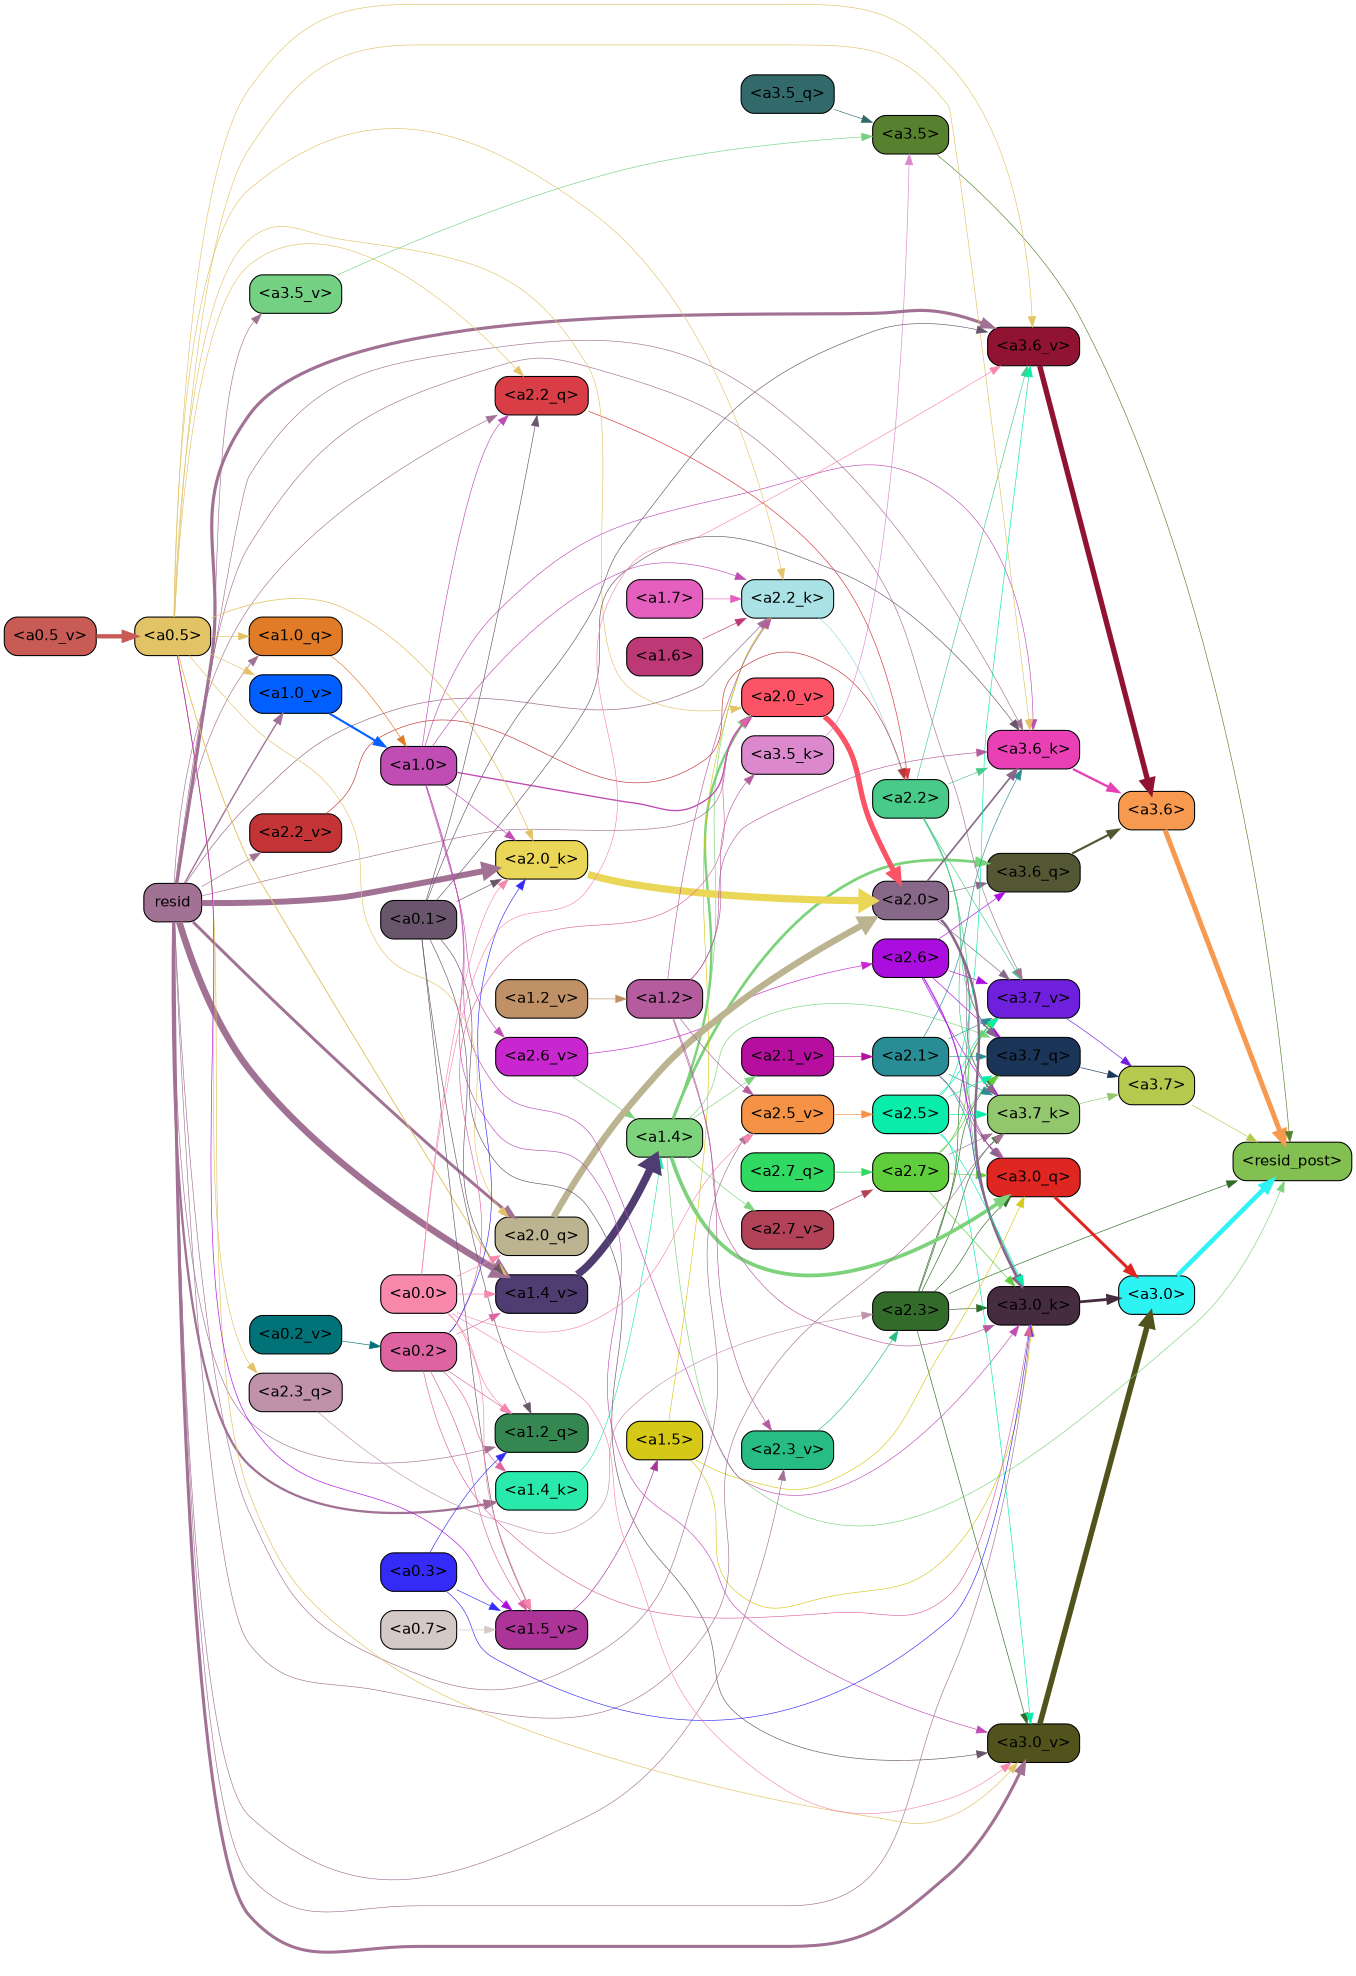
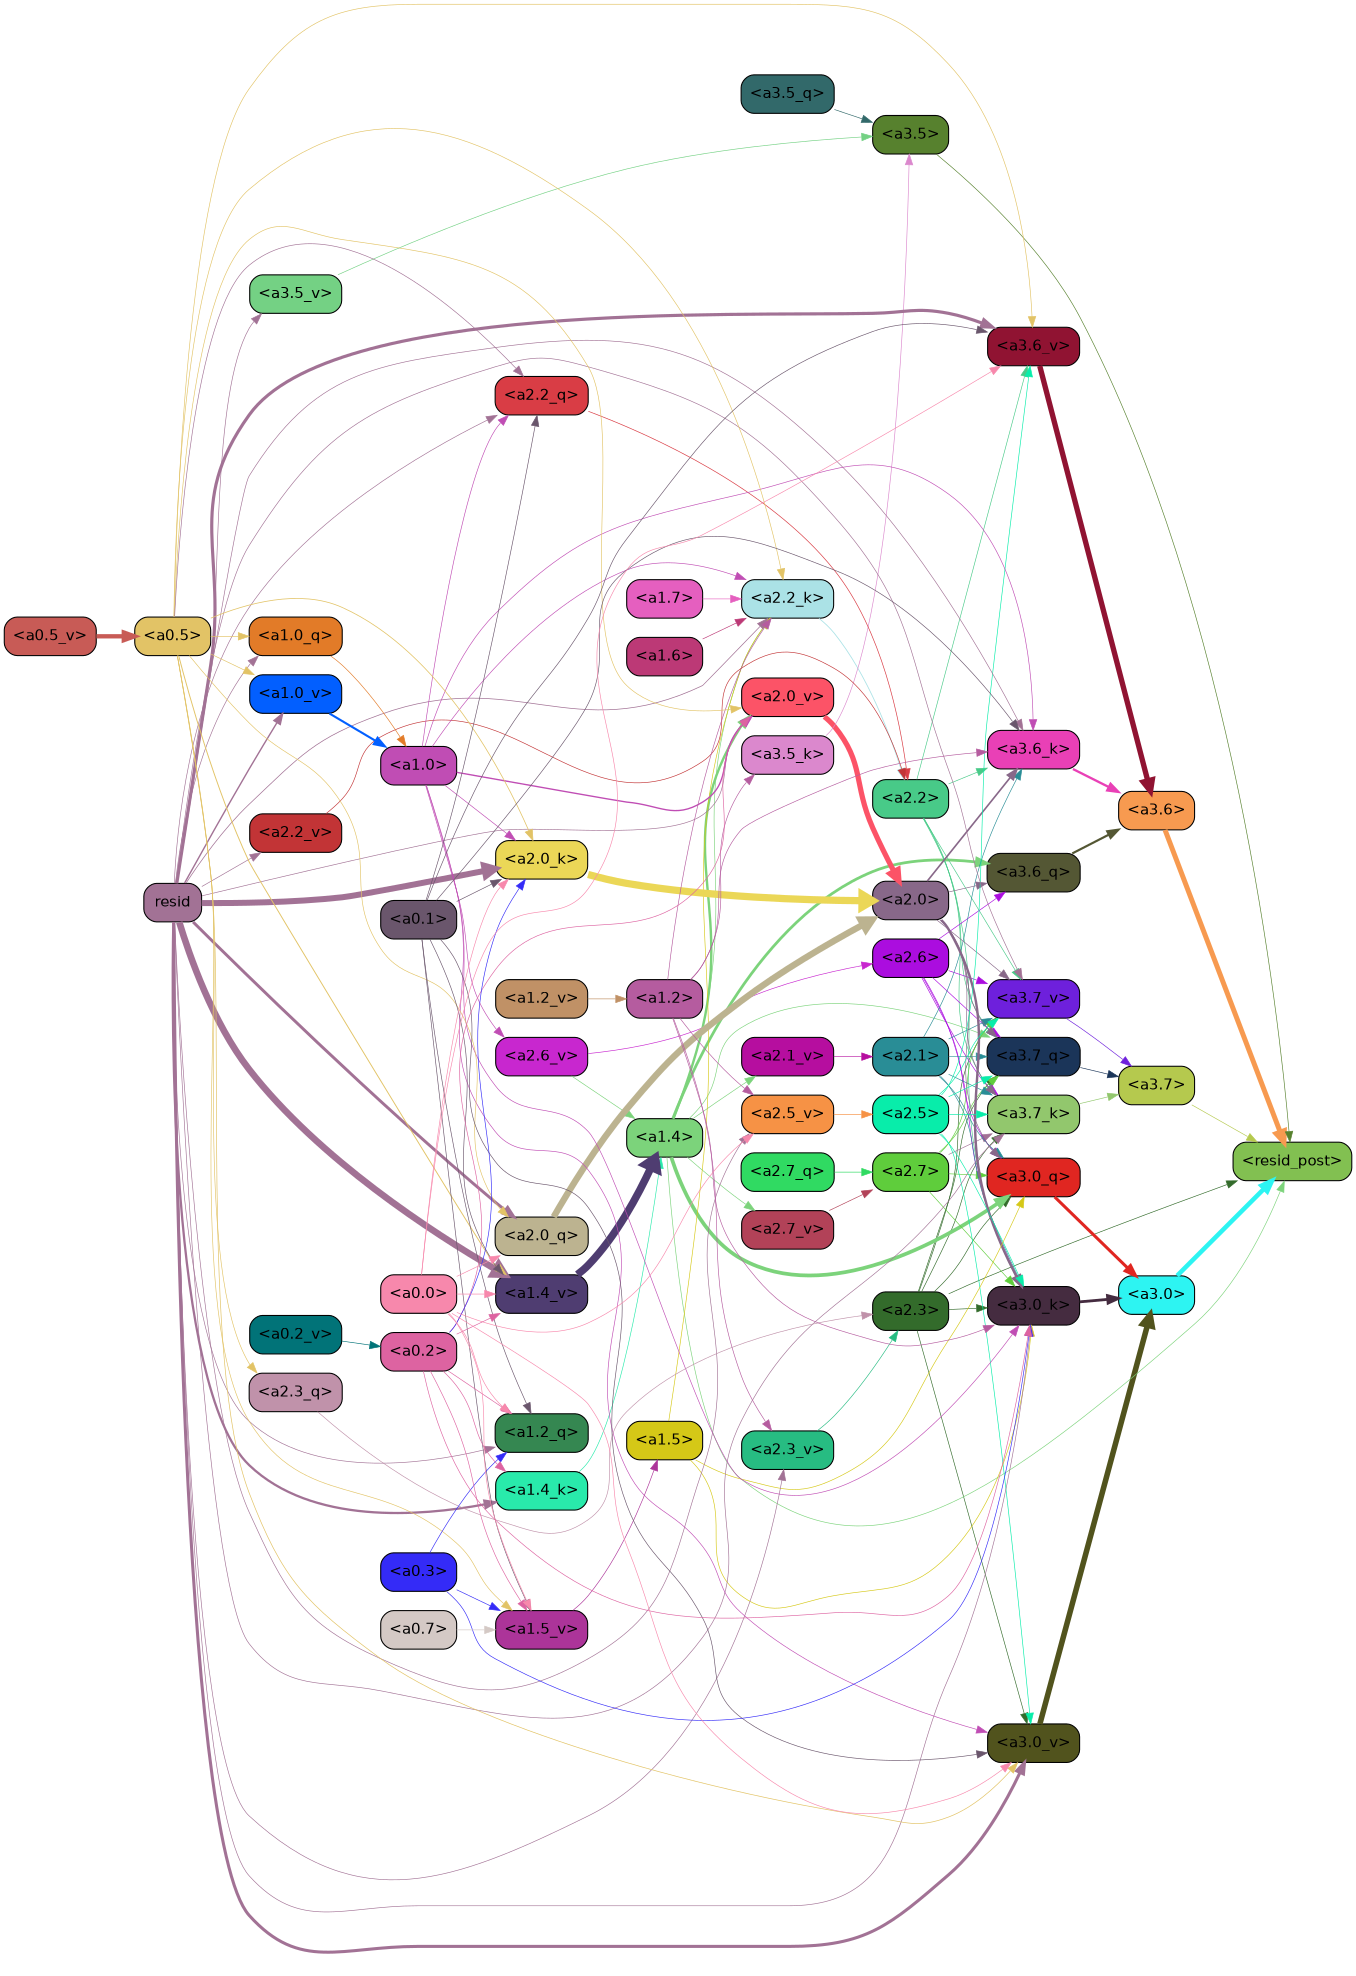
(659, 45) -> none
(233, 286) -> (233, 286)
(967, 1113) -> (967, 1113)
(237, 1390) -> (237, 1390)
